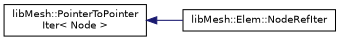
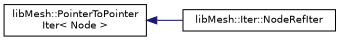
(259, 20) -> (259, 20)
